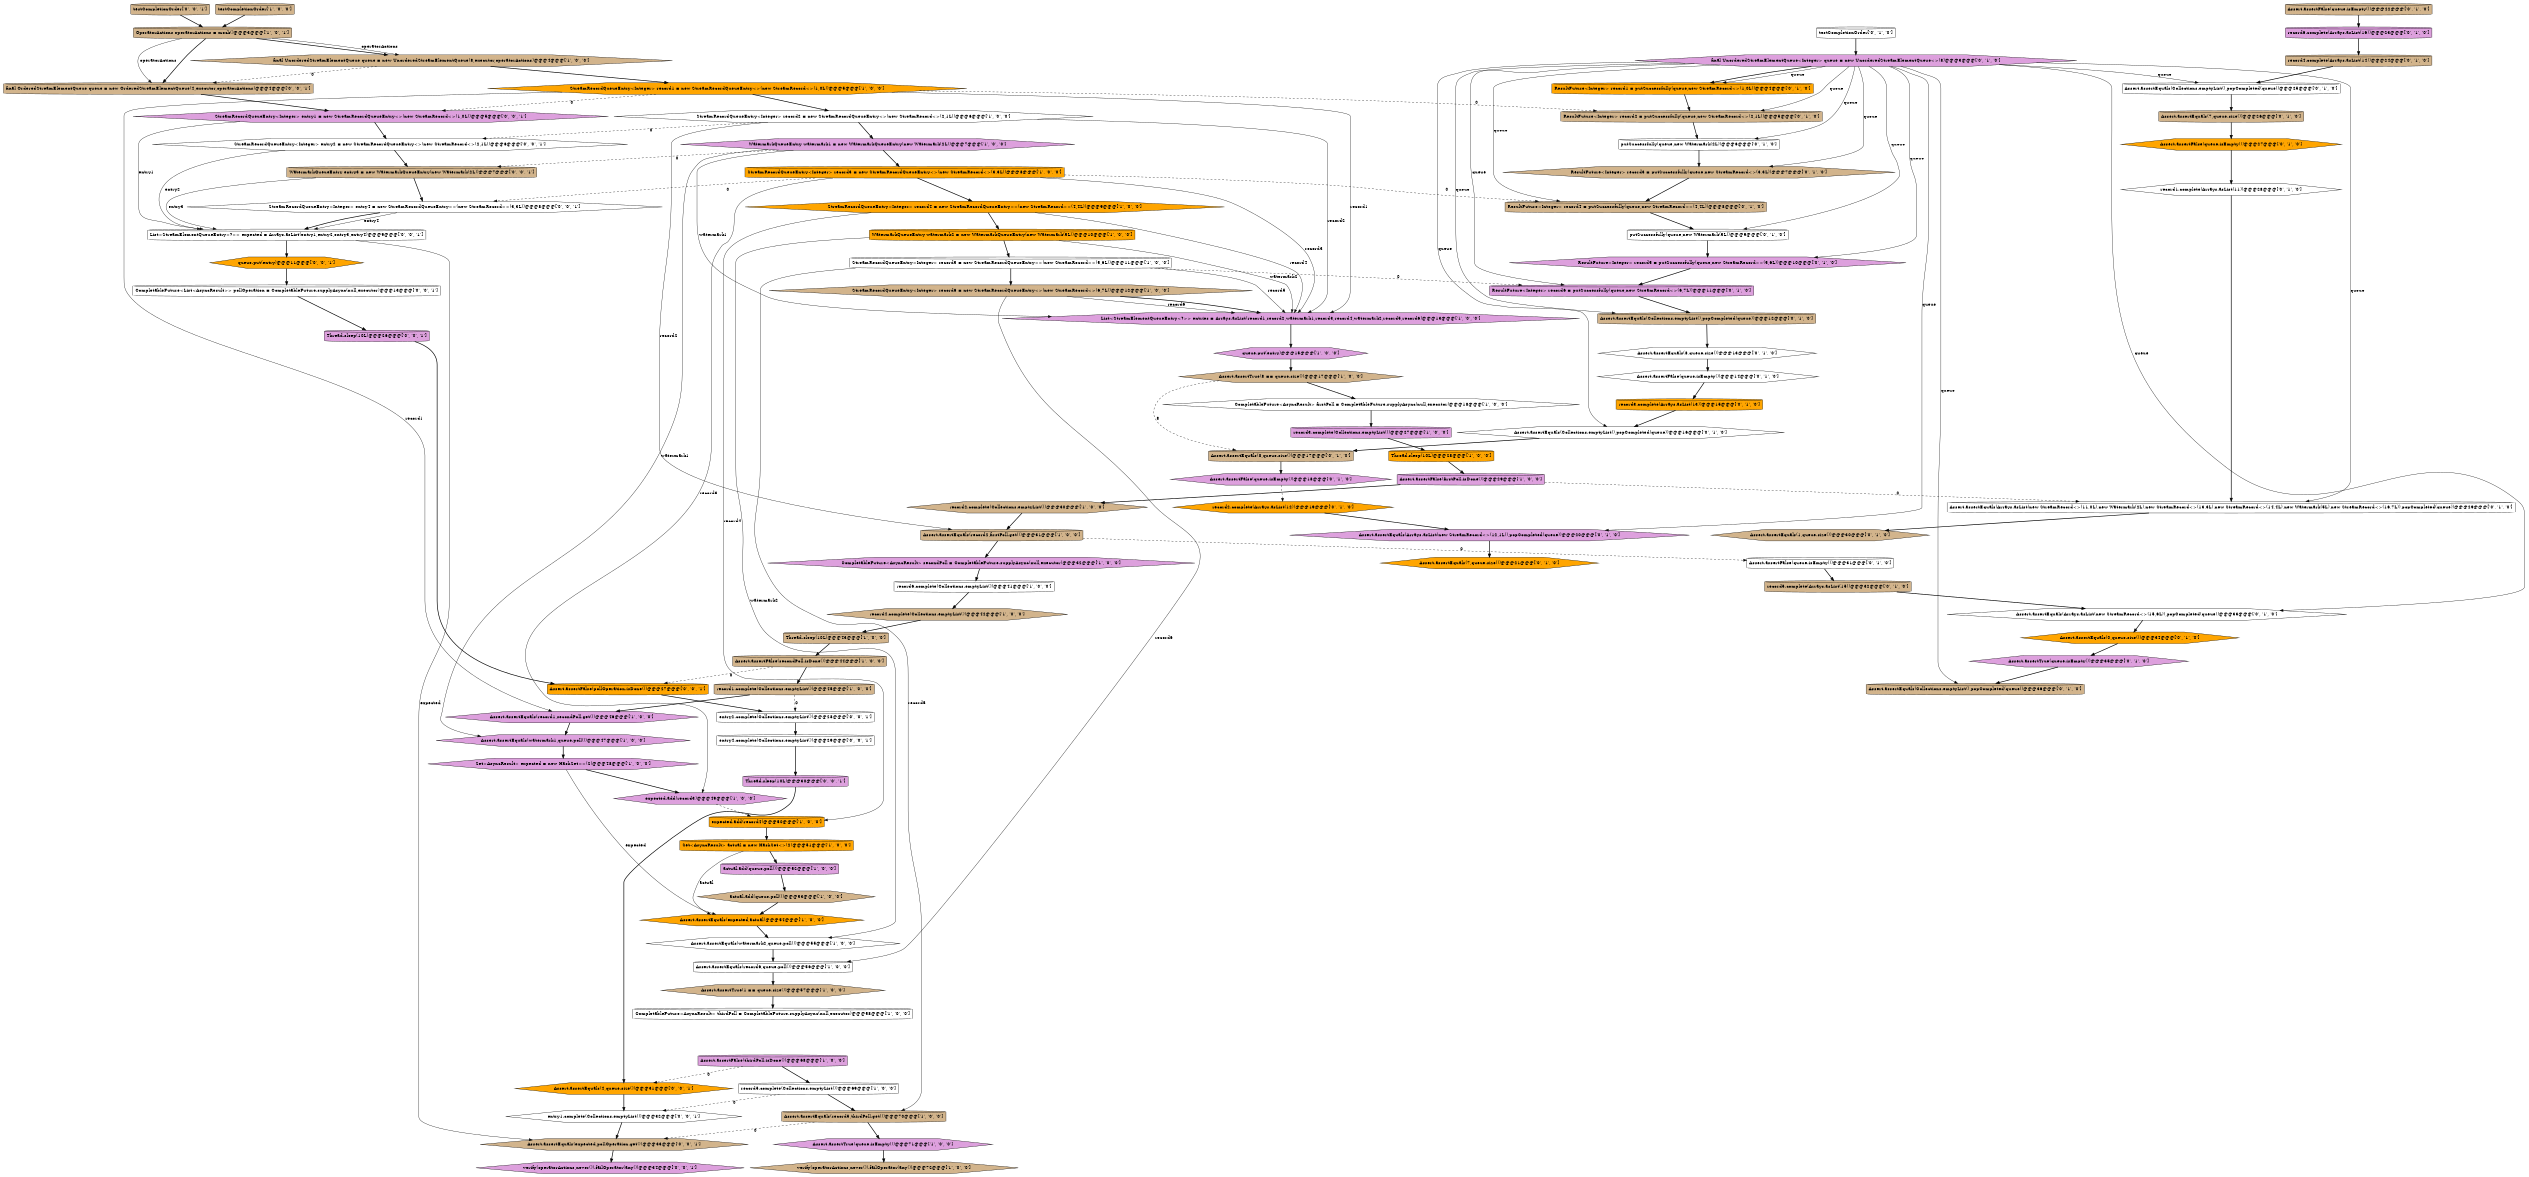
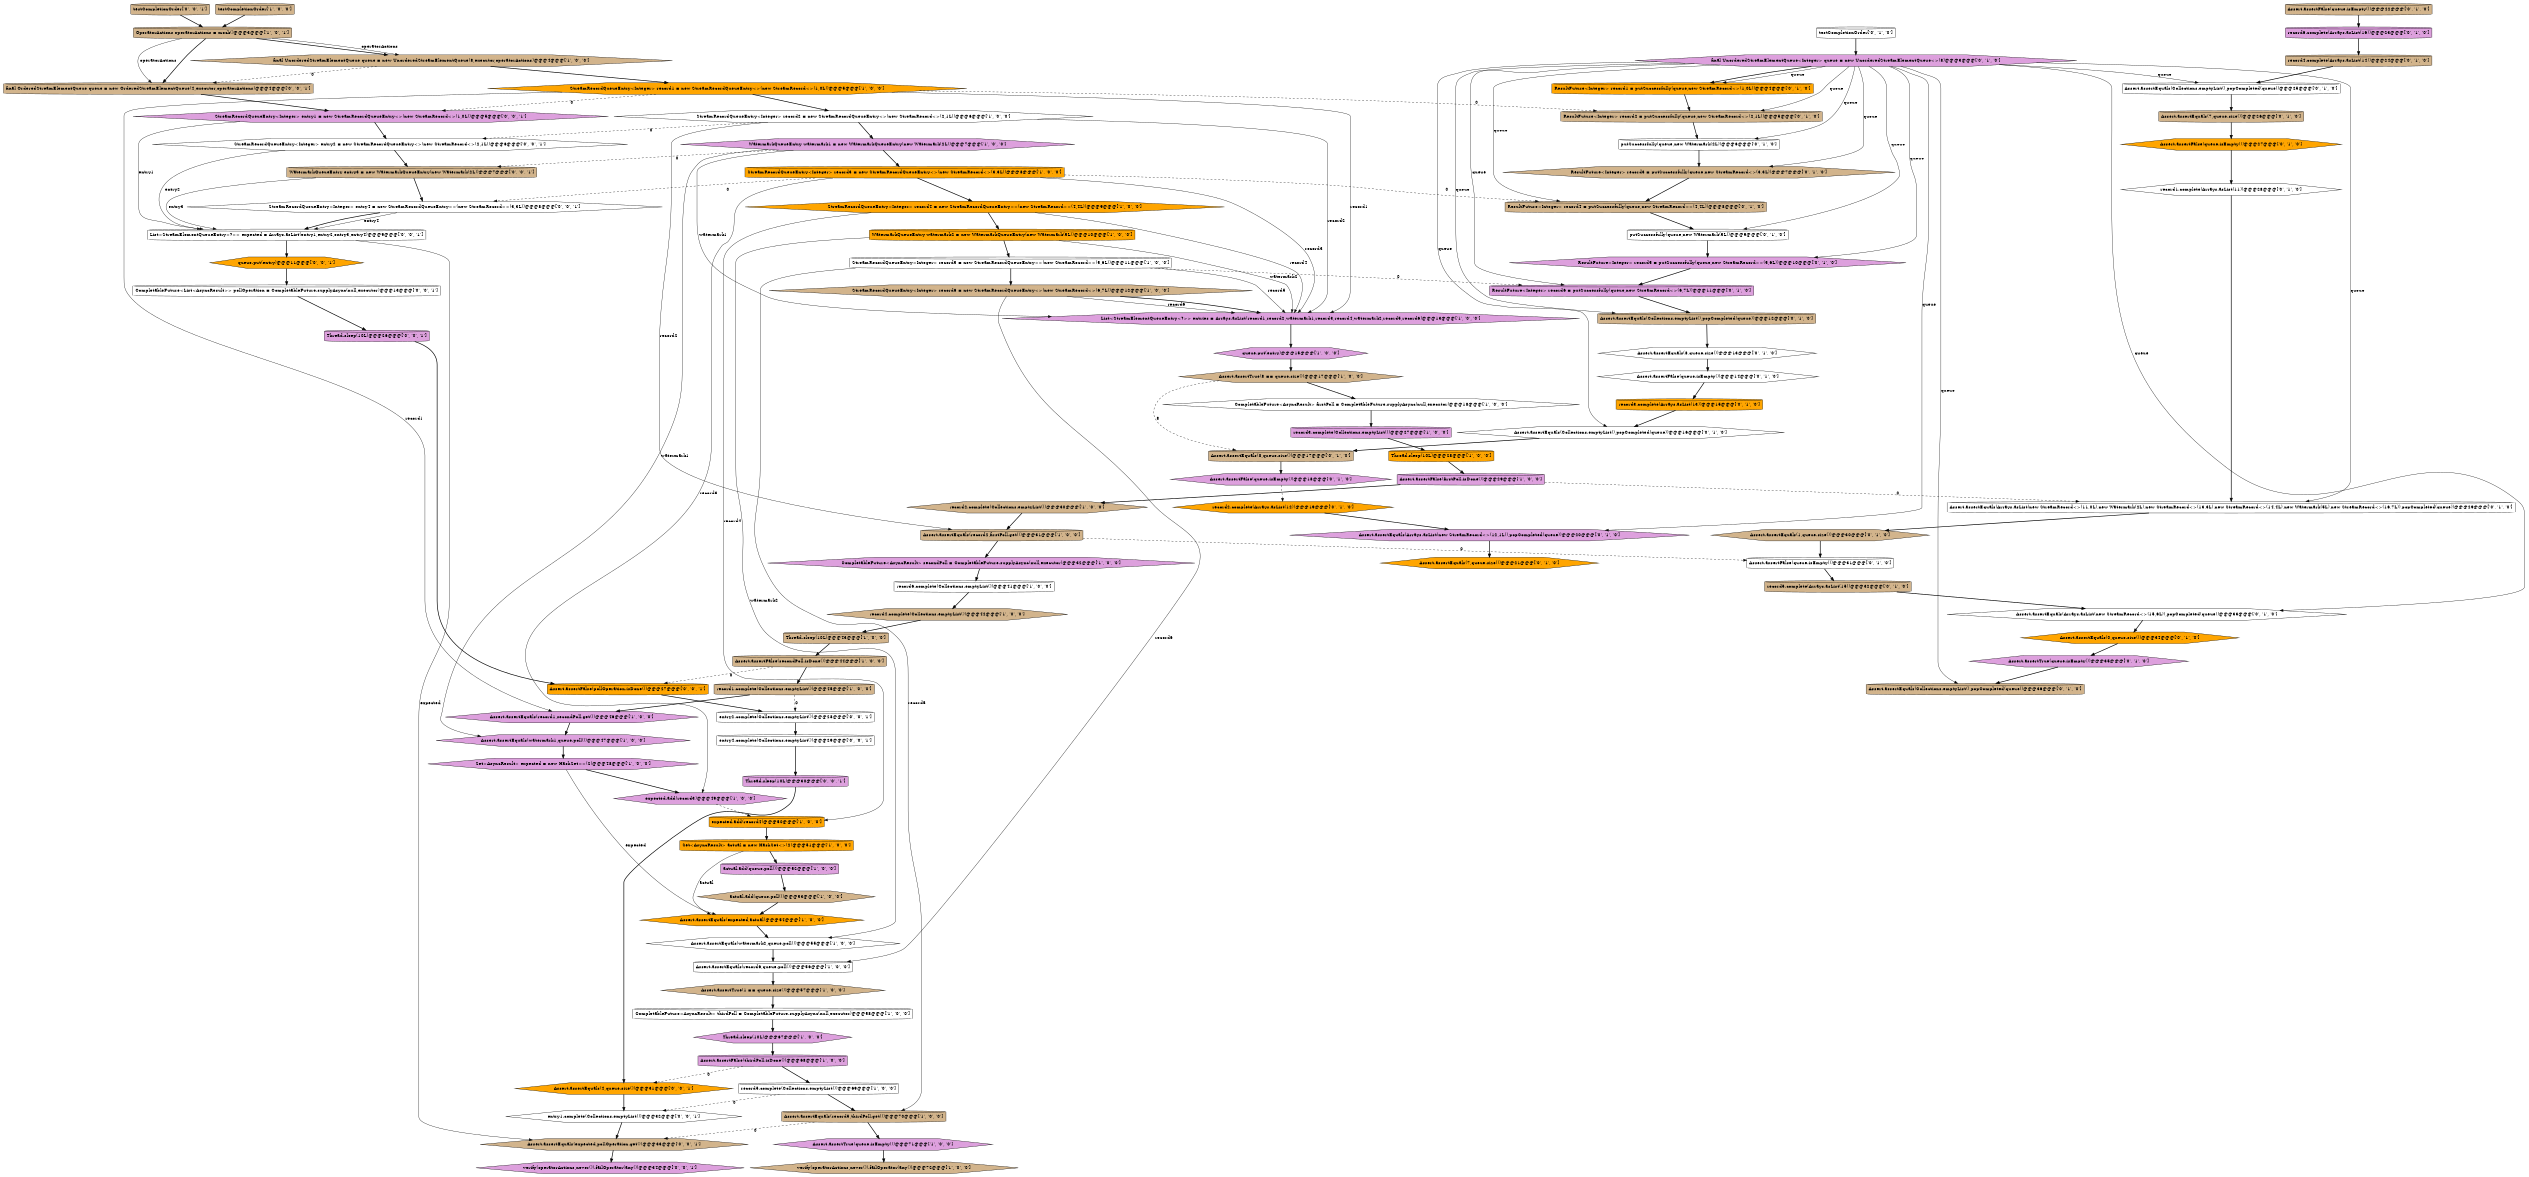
none -> (1820, 548)
none -> (773, 1037)
